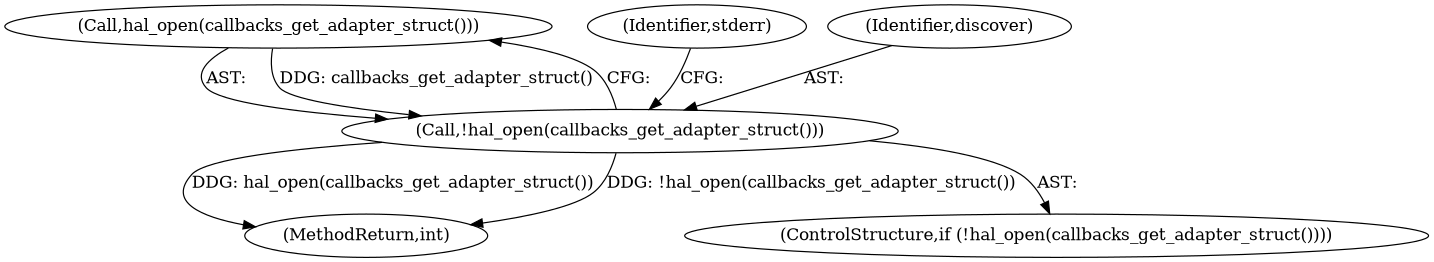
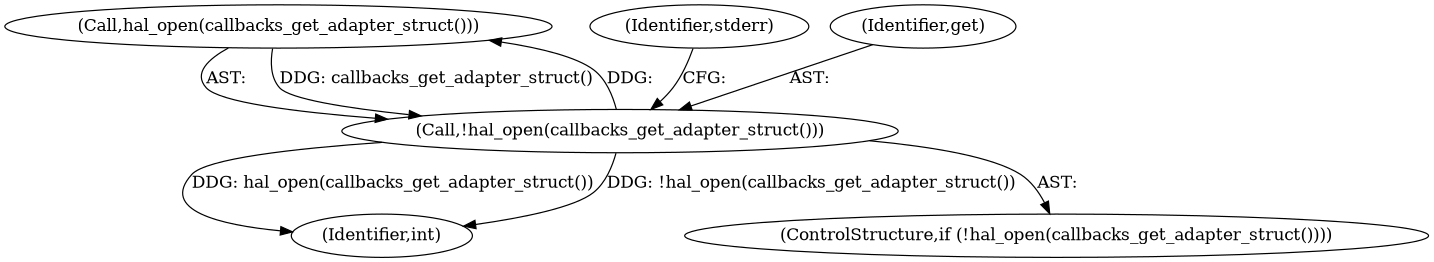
(950, 26) -> (923, 26)
(631, 79) -> (633, 79)
(366, 236) -> (382, 236)
